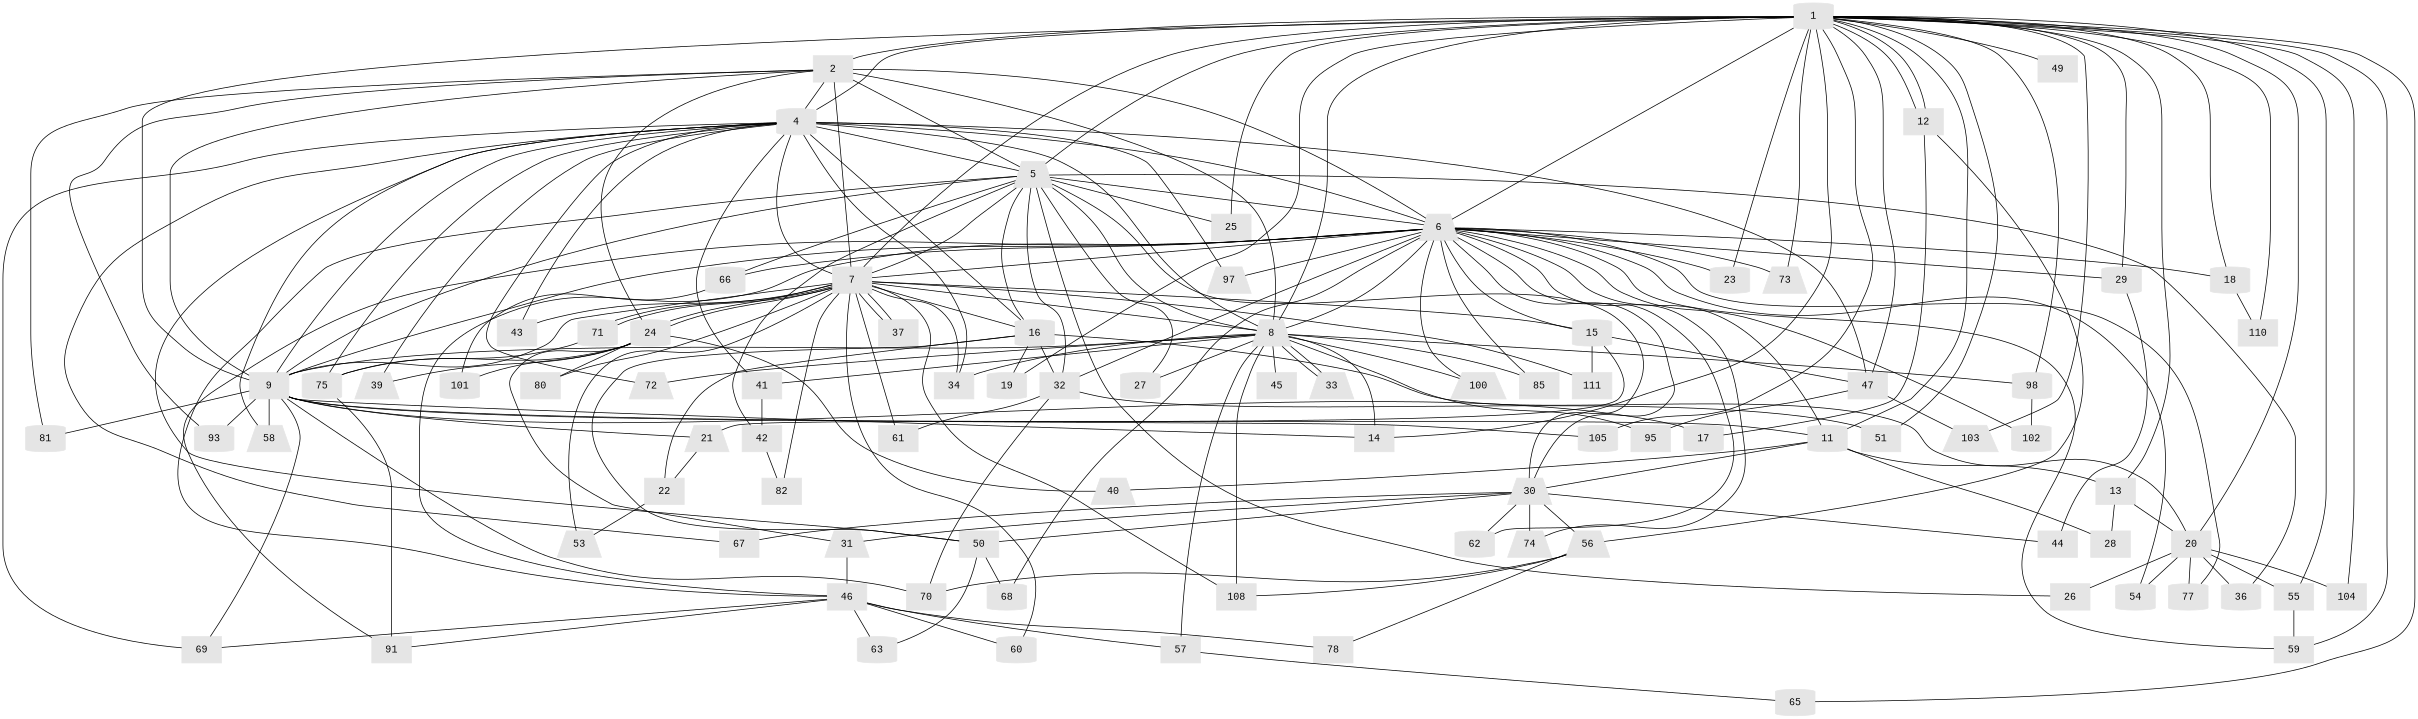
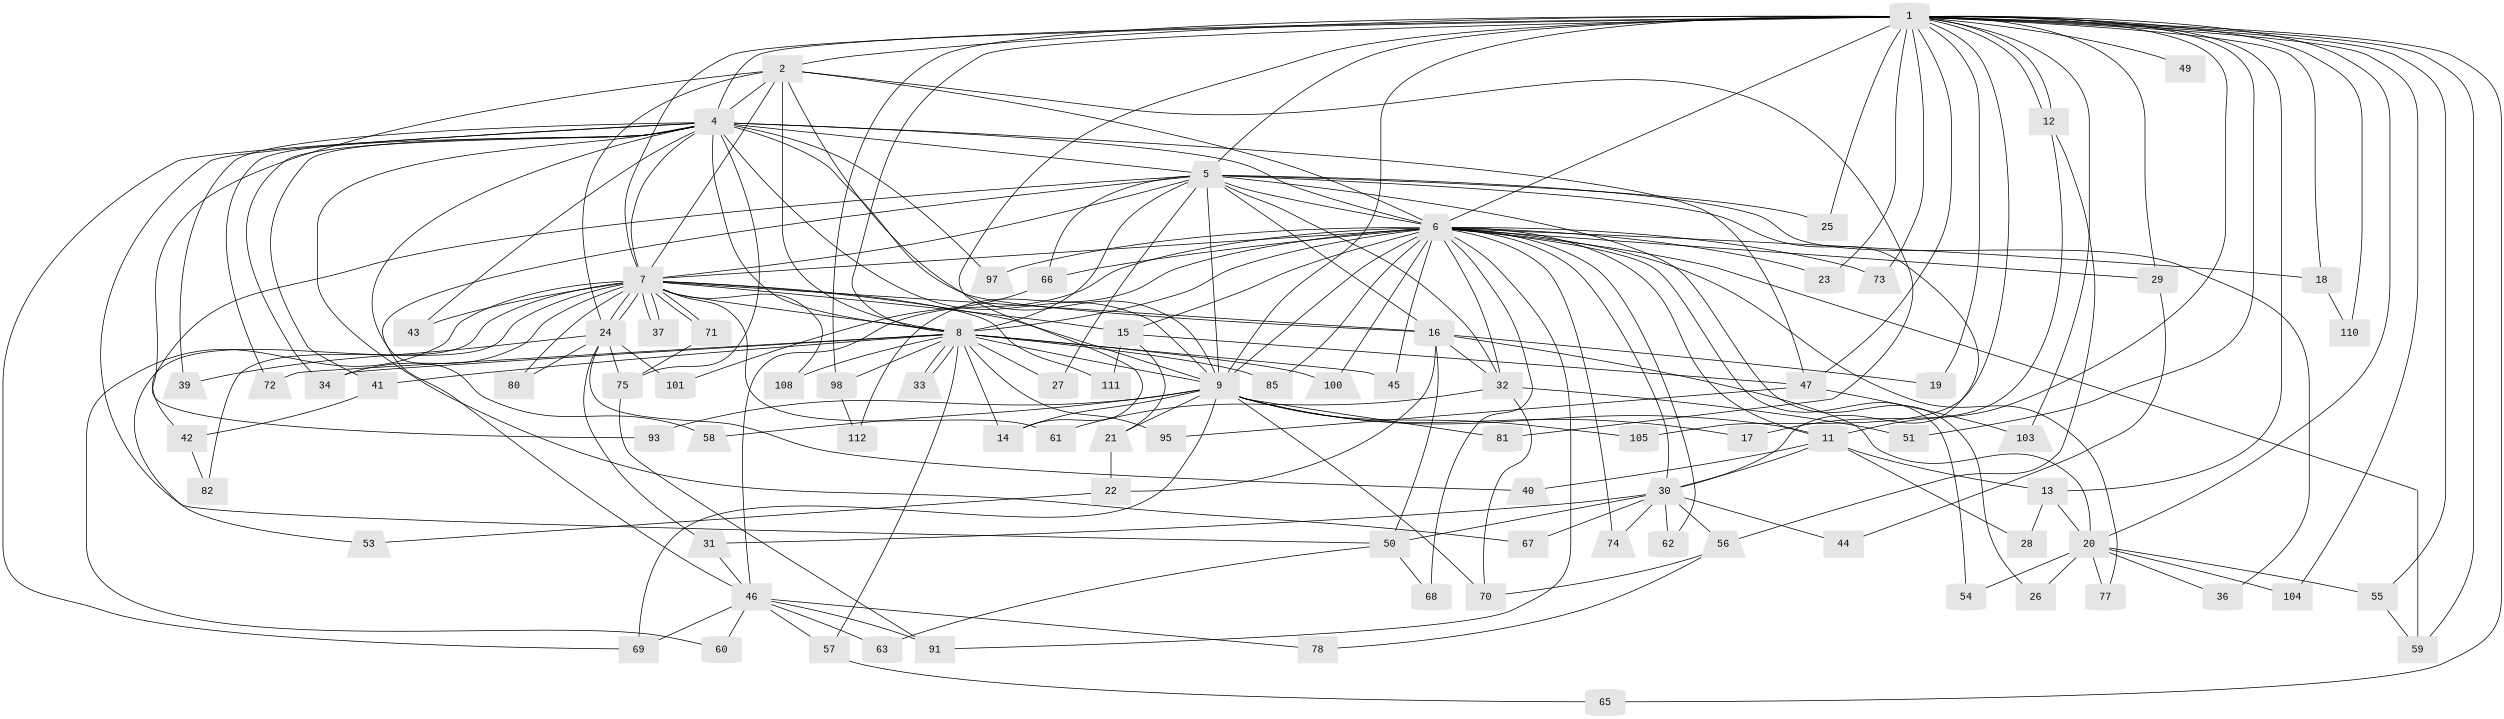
(928, 119) -> none
none -> (1412, 306)
(2031, 439) -> (857, 439)
(1413, 584) -> none
